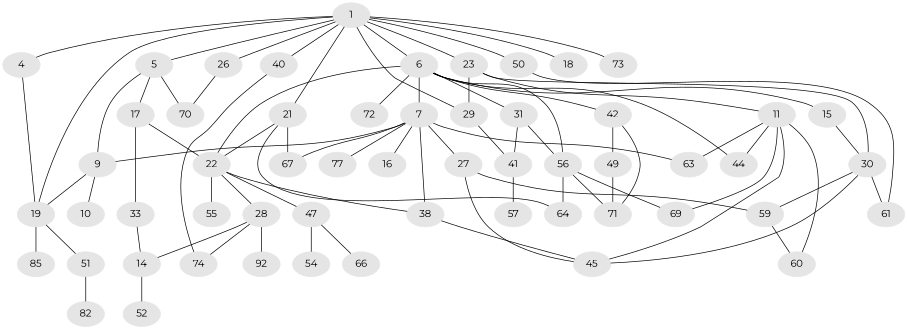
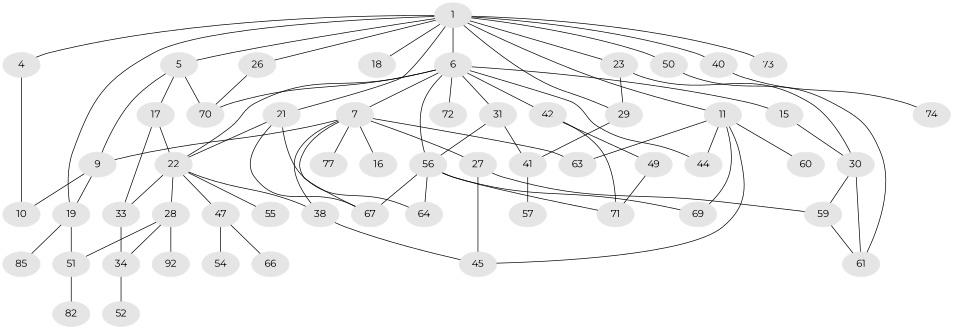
none -> (328, 87)
(634, 96) -> (578, 71)
(29, 140) -> (21, 140)
none -> (147, 190)
none -> (399, 190)
(230, 239) -> (126, 237)
(781, 239) -> (842, 239)
(744, 243) -> none
(142, 264) -> (121, 264)
